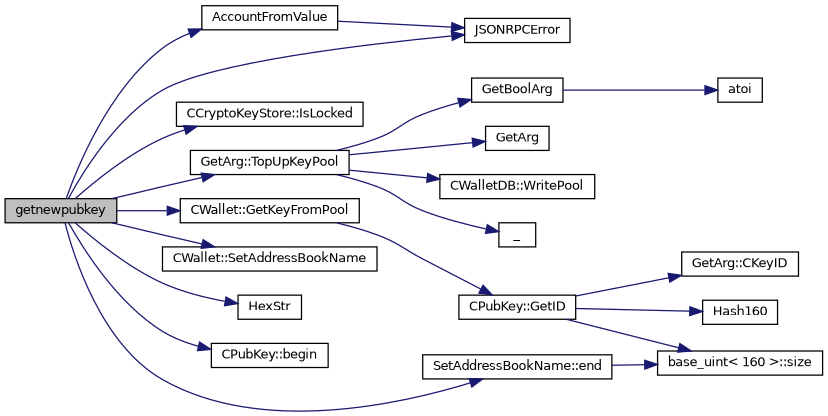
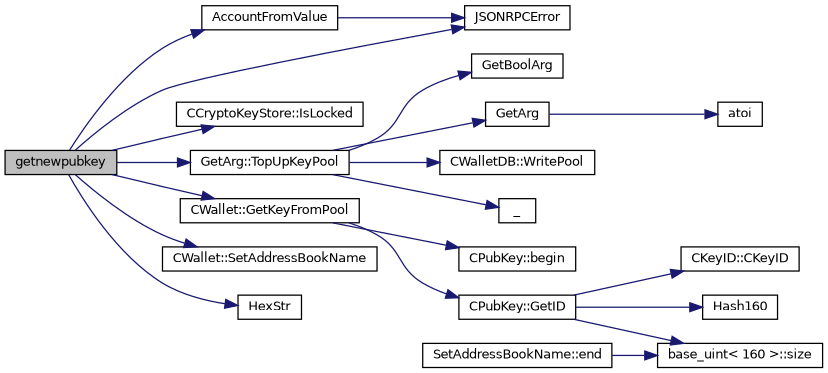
(634, 90) -> (627, 114)
(740, 264) -> (740, 259)
(122, 297) -> (389, 234)
(222, 402) -> none
